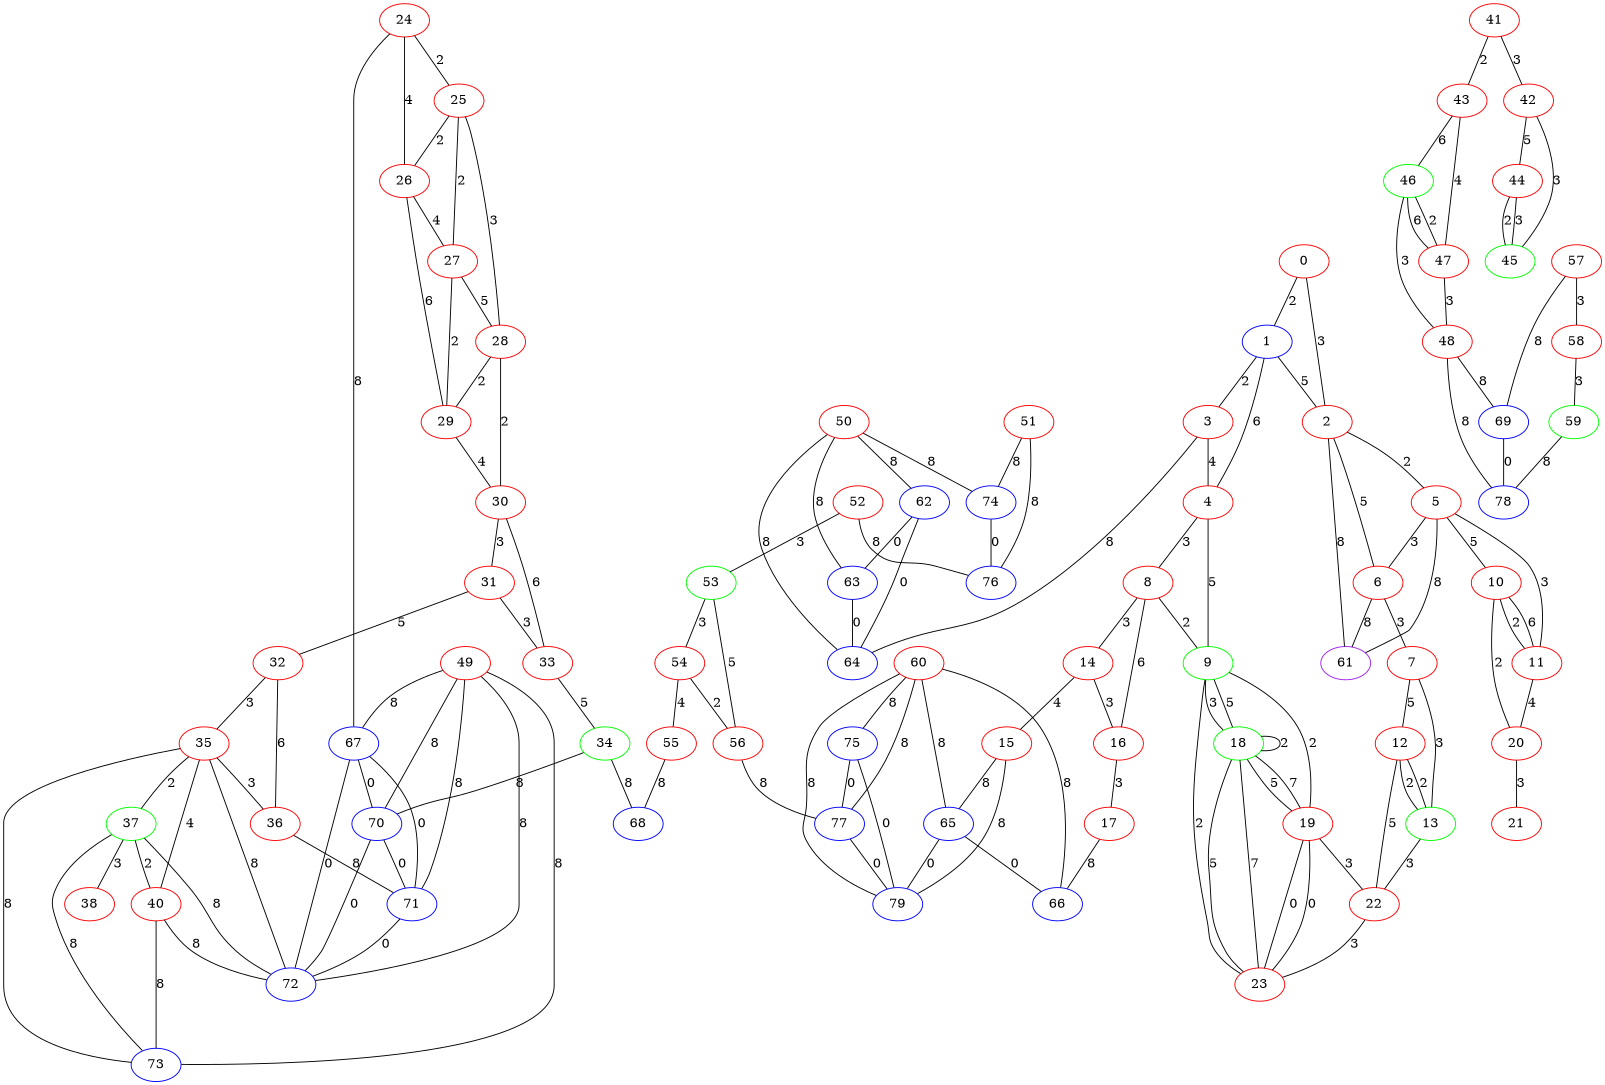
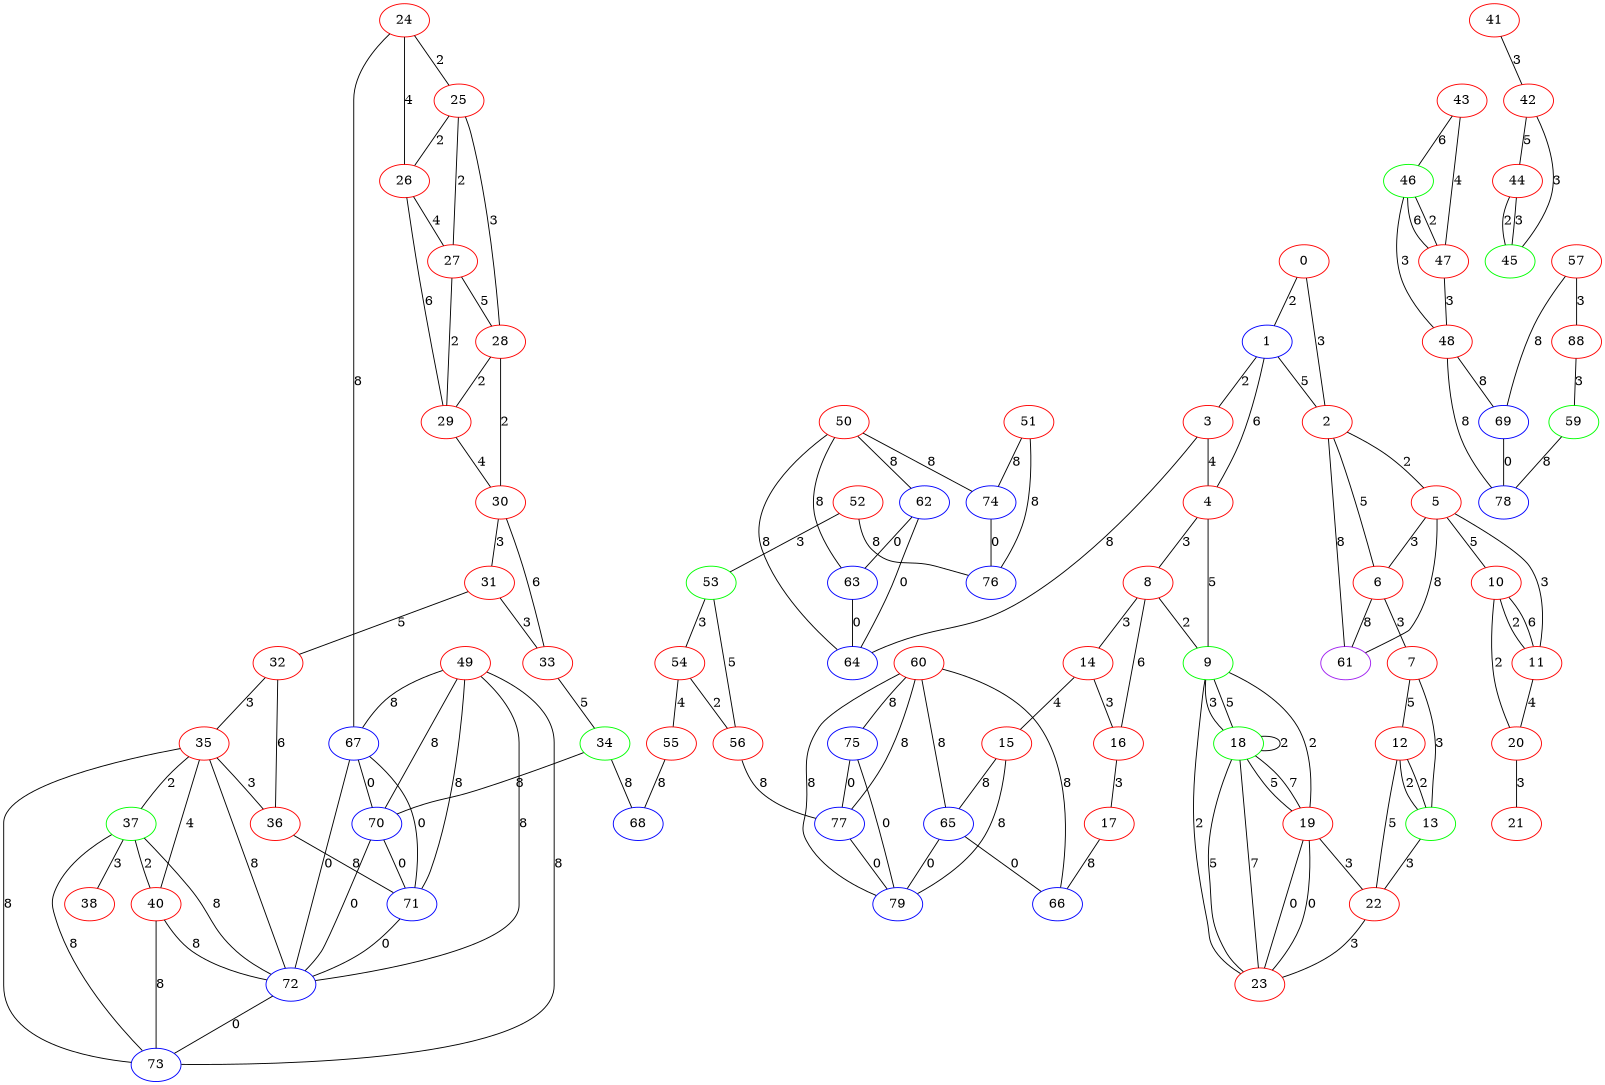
(1478, 61) -> none
(1577, 342) -> (1577, 342)
none -> (224, 1025)
